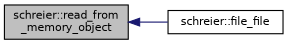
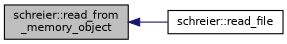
(226, 22) -> (226, 22)
